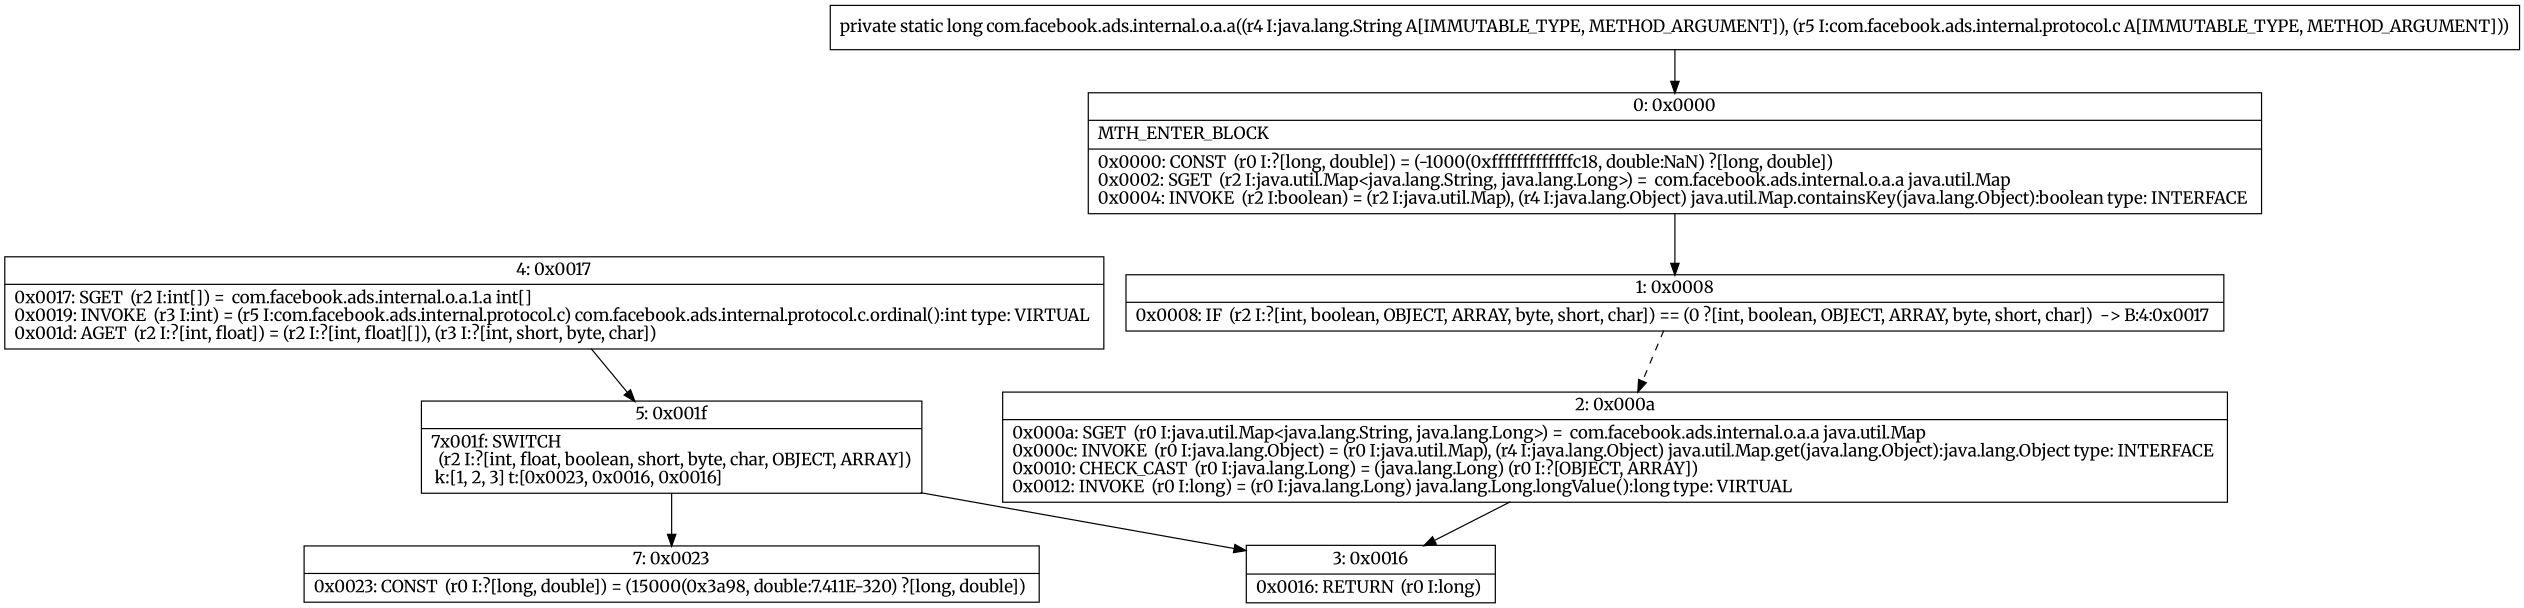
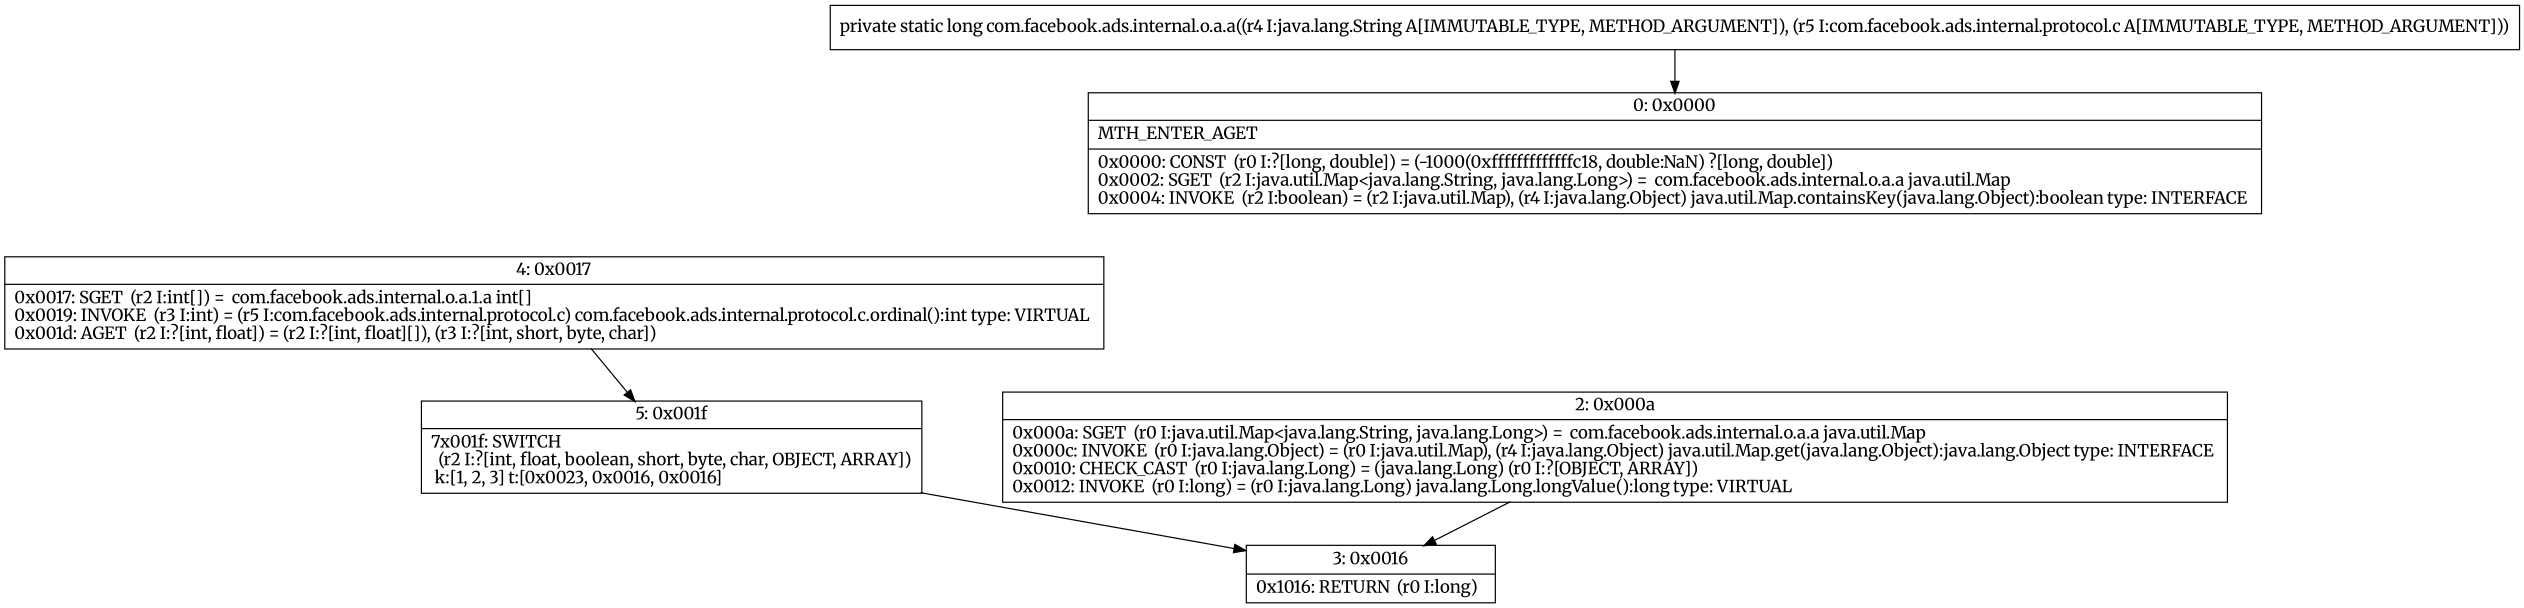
(1183, 134) -> (1178, 134)
(1675, 303) -> none
(672, 574) -> none
(1371, 588) -> (1369, 588)
